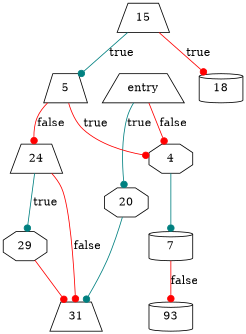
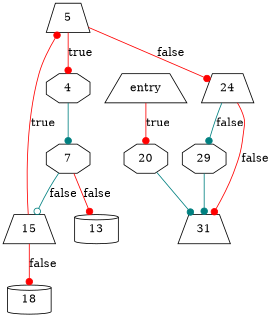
(106, 52) -> (30, 124)
(199, 53) -> (43, 264)
(156, 120) -> none
(123, 141) -> (146, 120)
none -> (48, 190)
(46, 202) -> (230, 123)
(171, 246) -> (68, 159)
(48, 278) -> (204, 191)
(171, 317) -> (96, 229)
